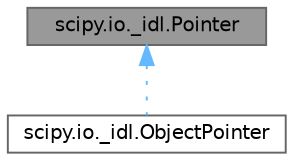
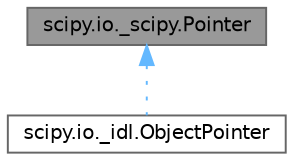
(147, 26) -> (147, 26)
